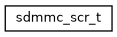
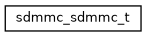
(59, 18) -> (73, 18)
